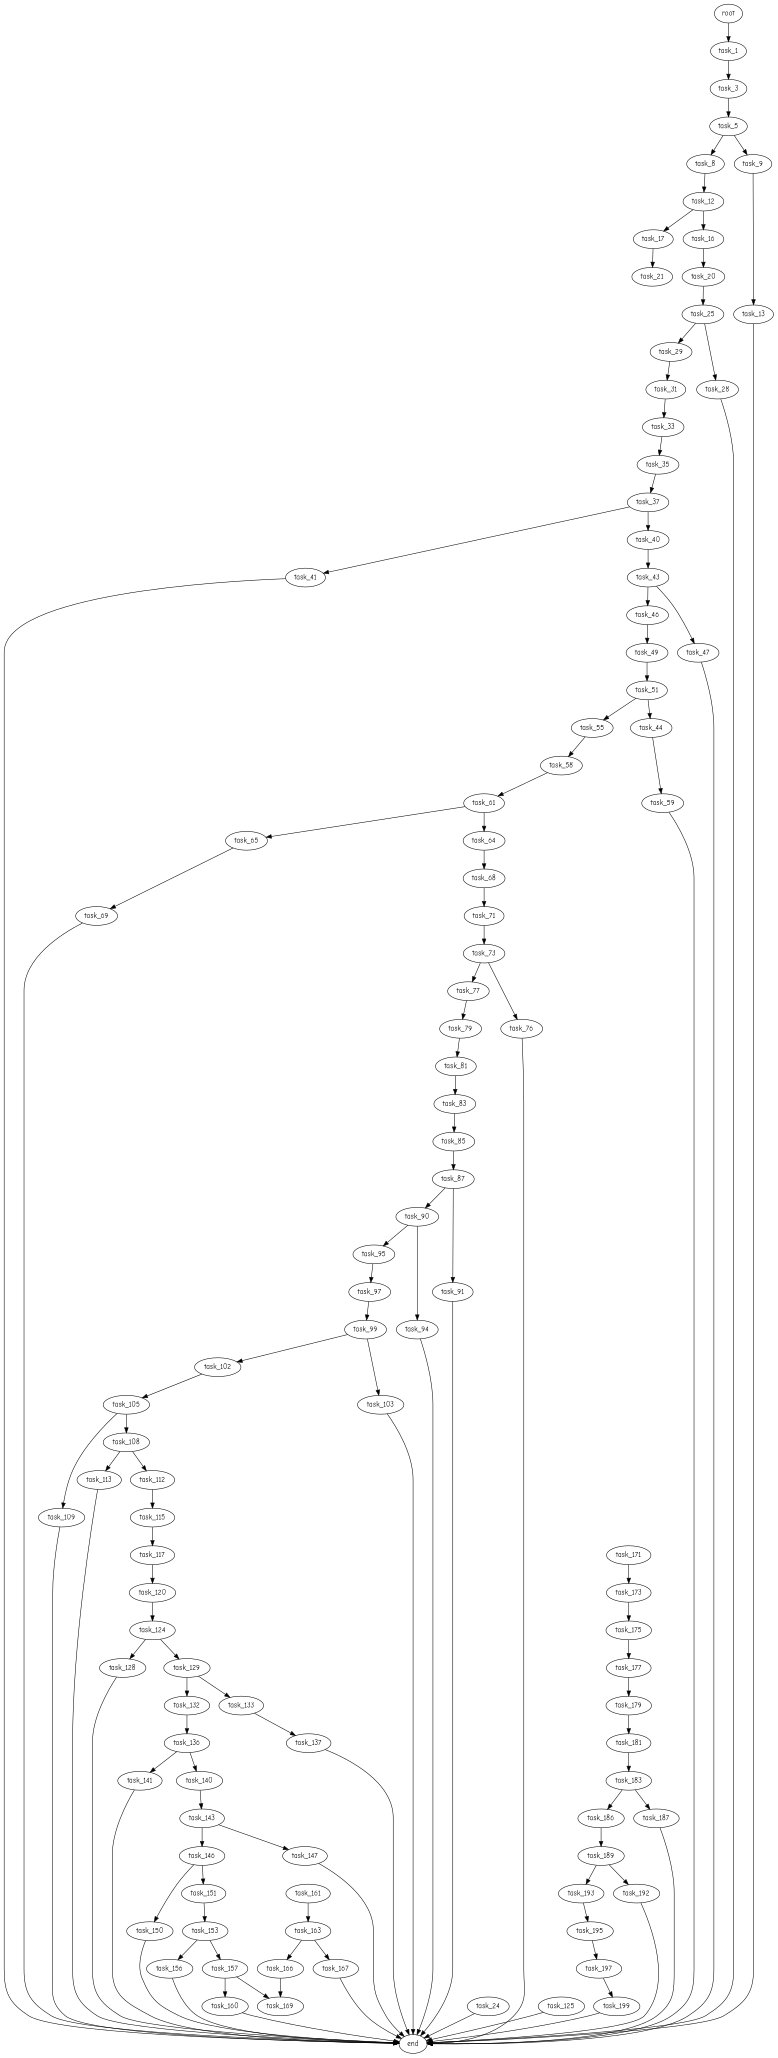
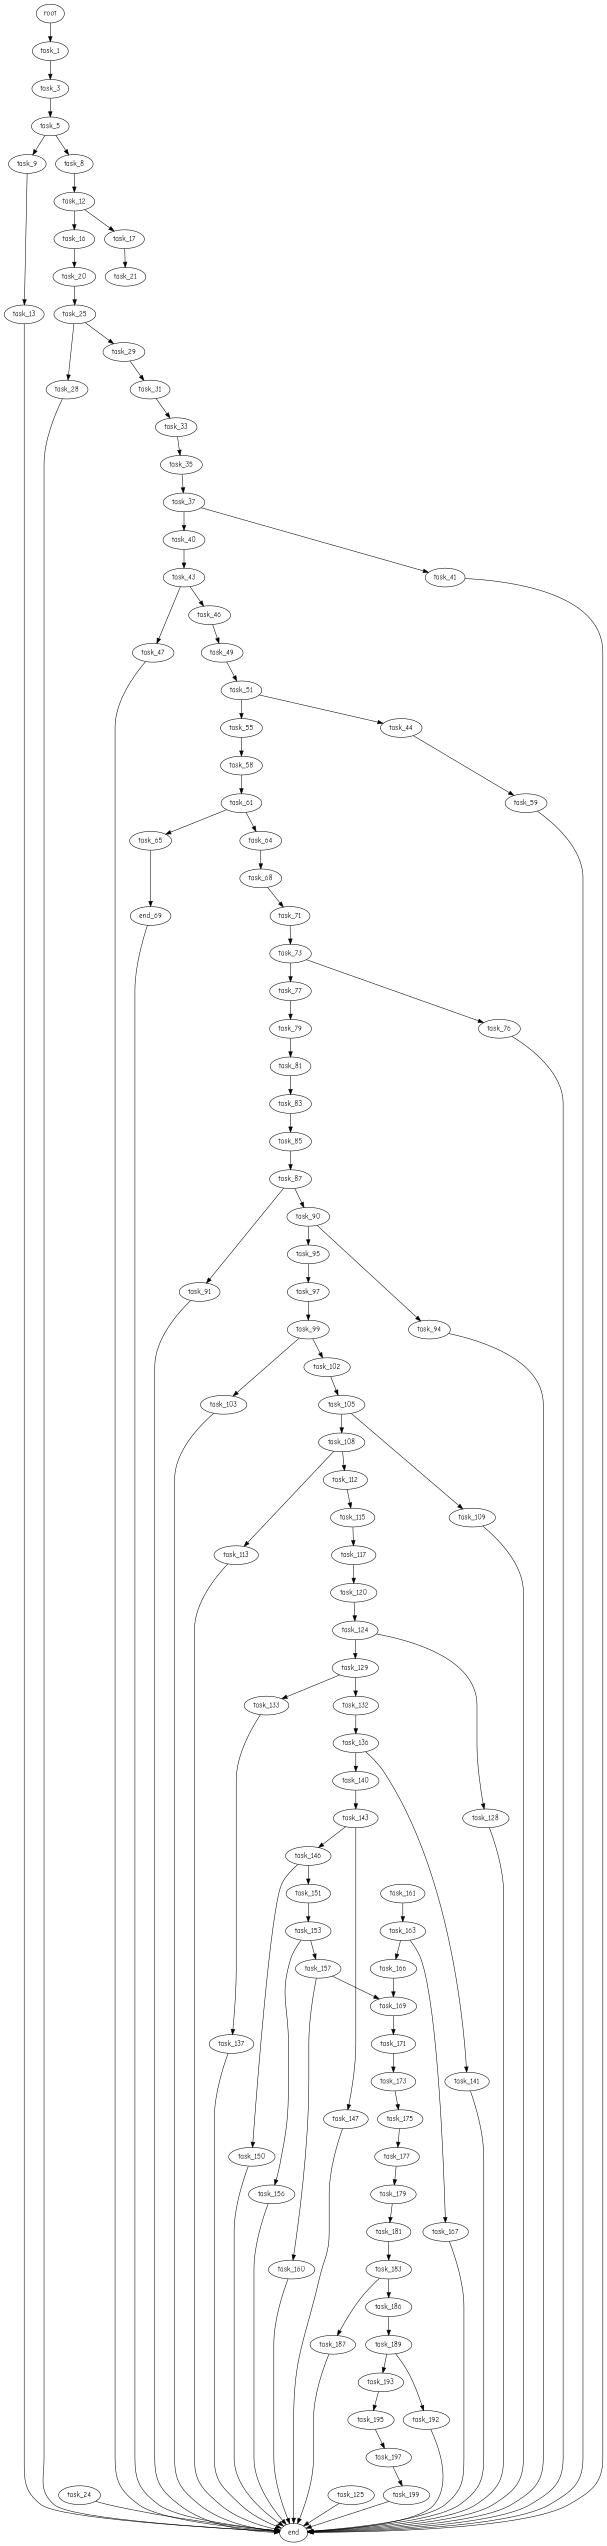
(97, 916) -> (151, 916)
none -> (393, 2023)
